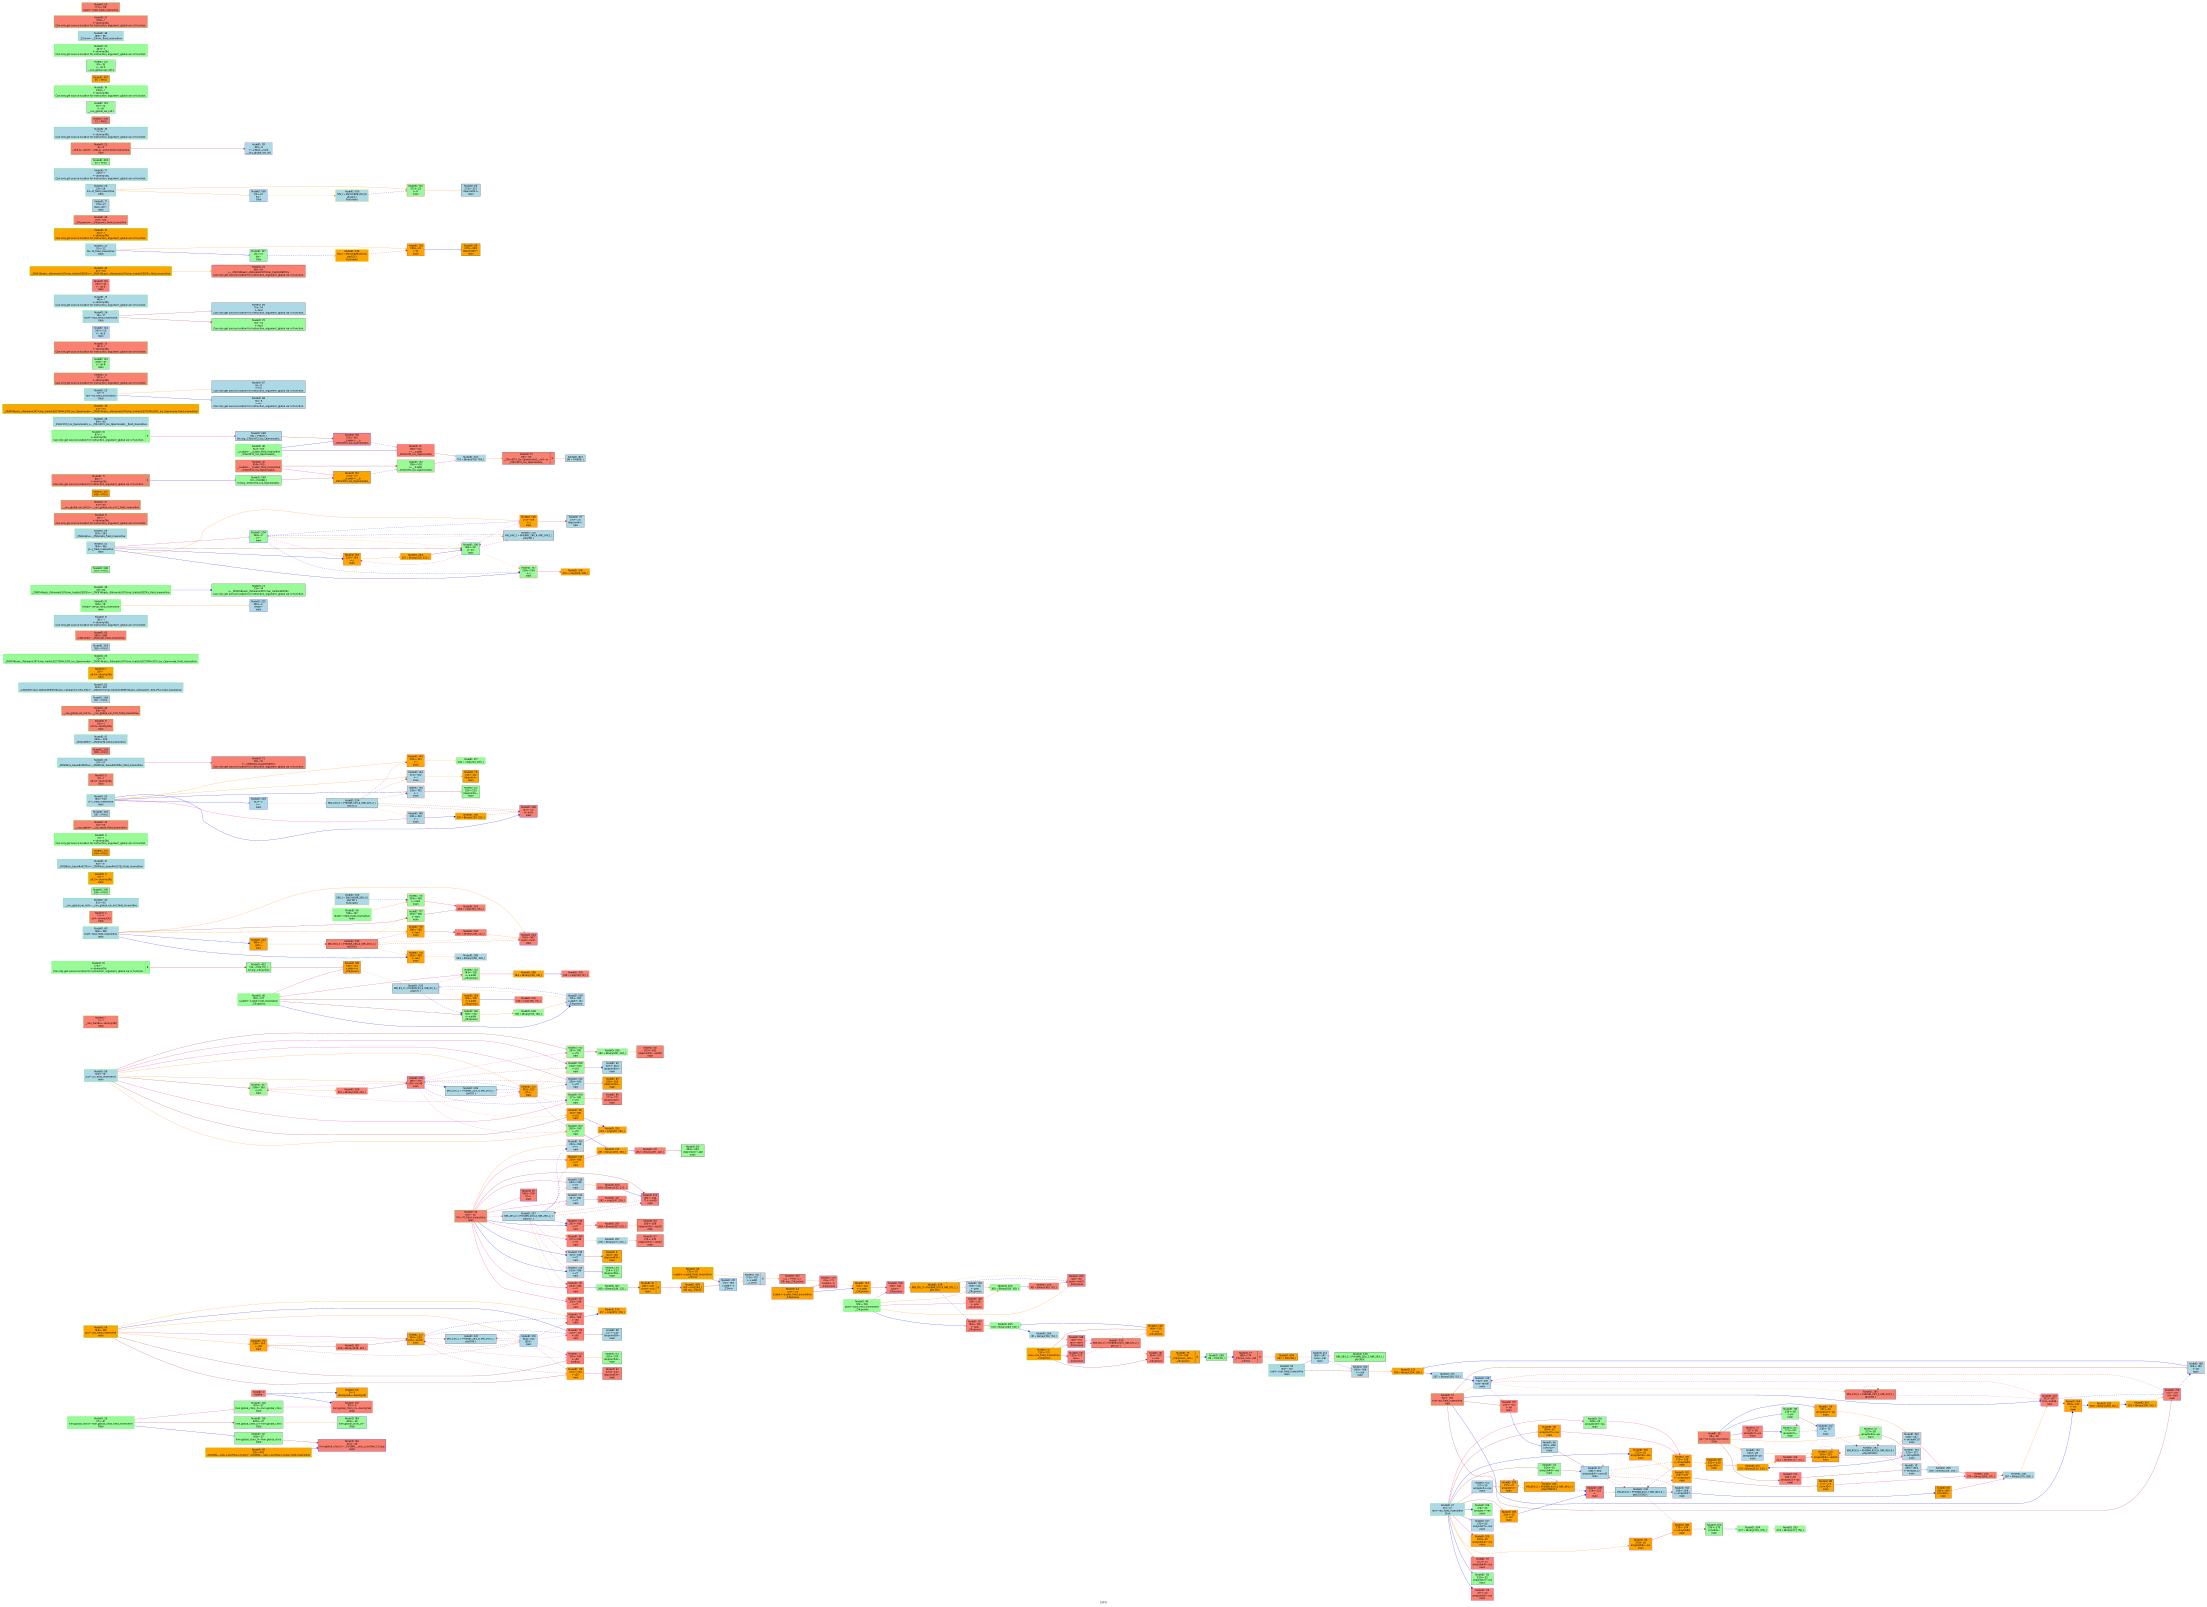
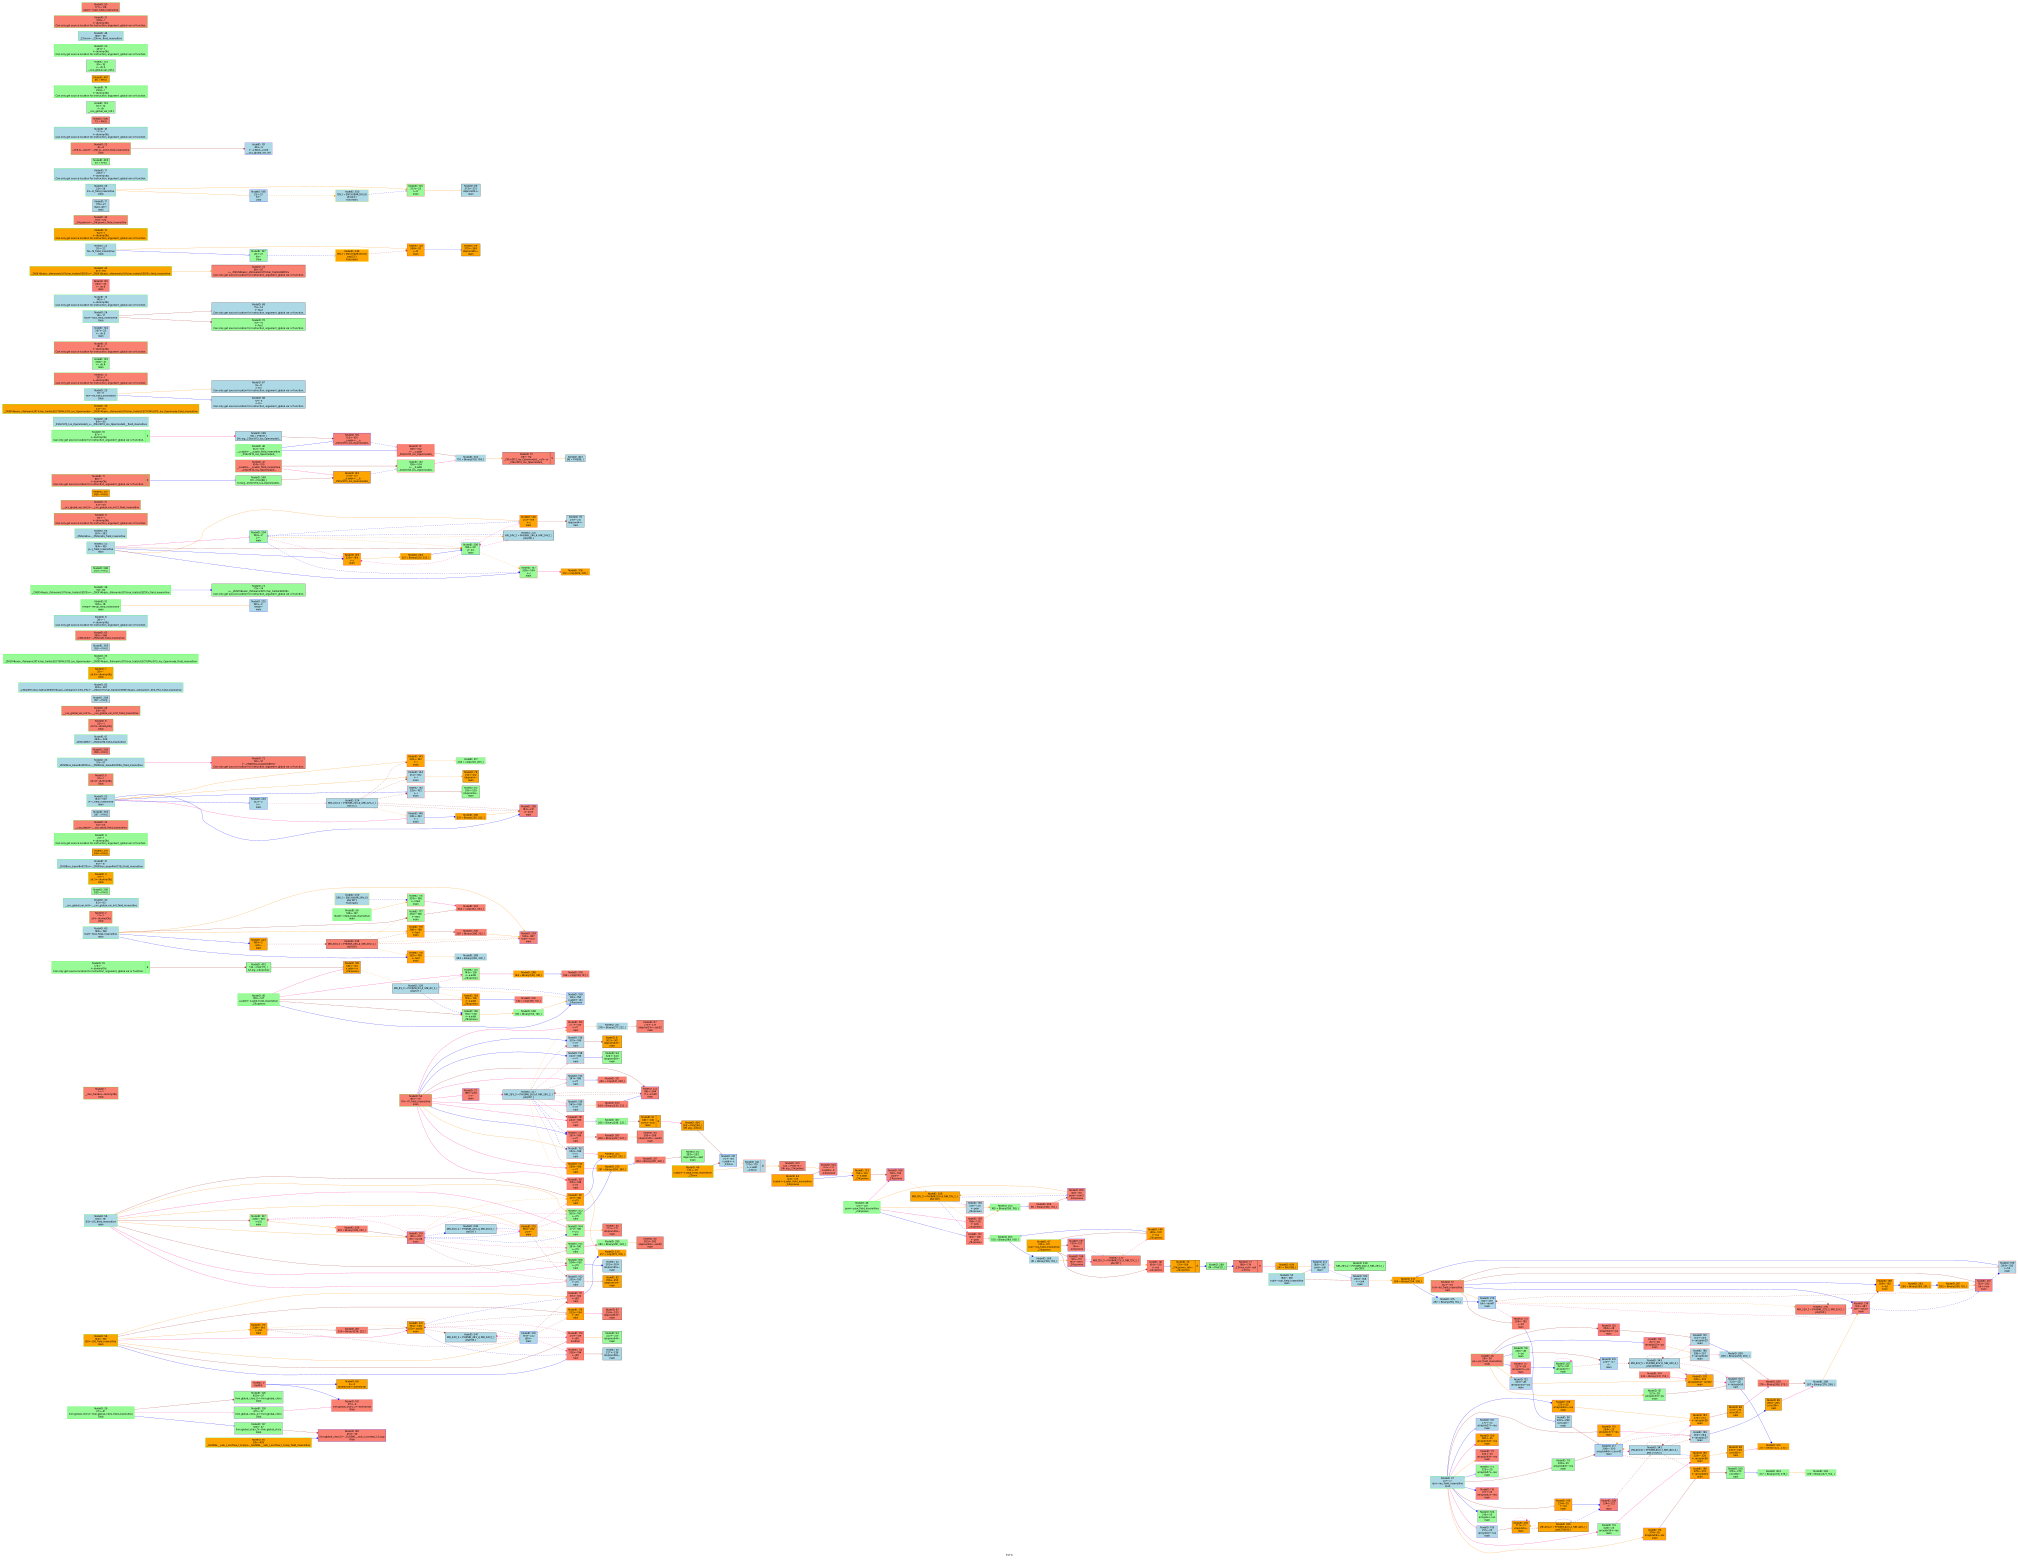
(494, 1216) -> (490, 1095)
(1826, 1411) -> (1655, 1343)
(352, 1423) -> none
(1620, 1437) -> (1655, 1433)
(1771, 1463) -> none
